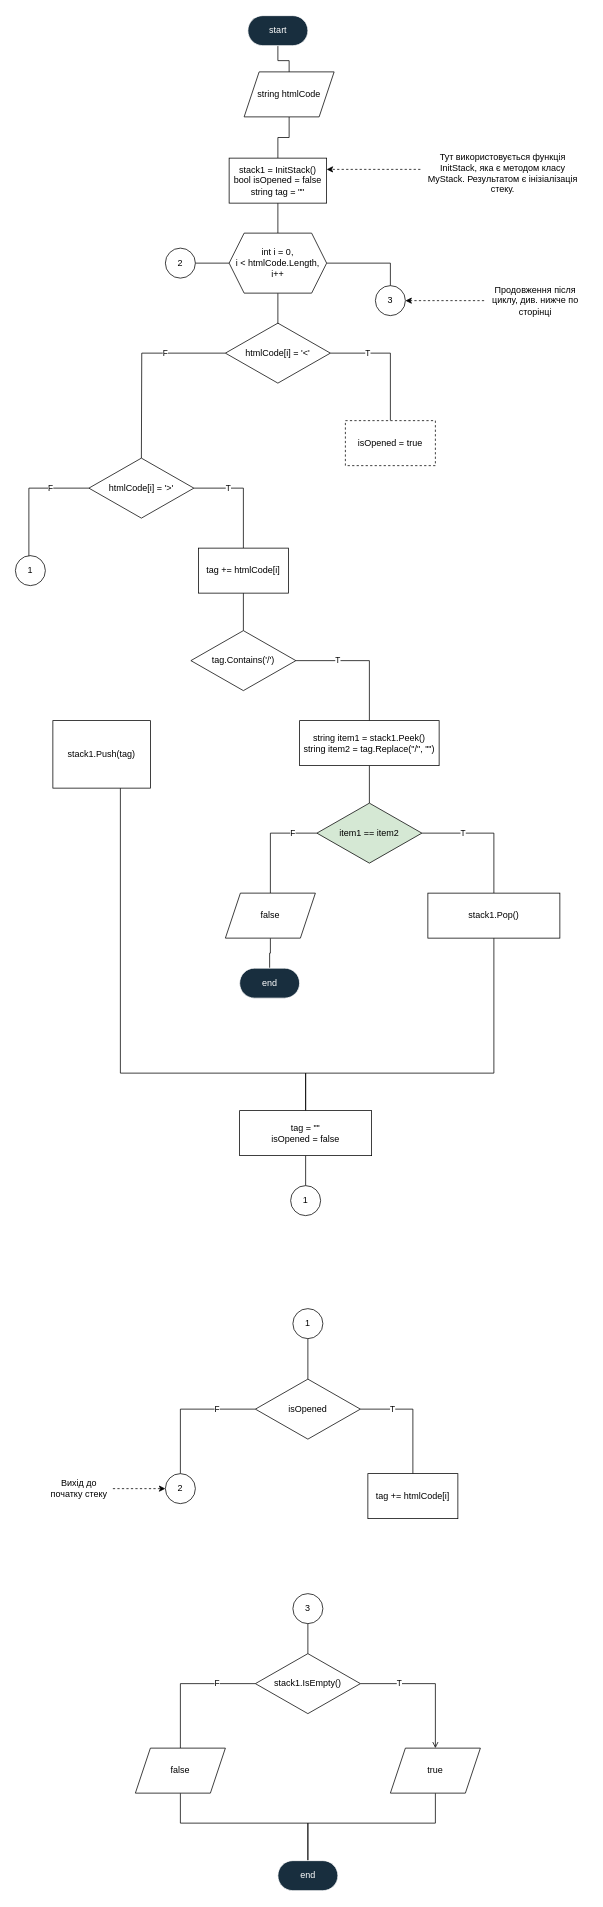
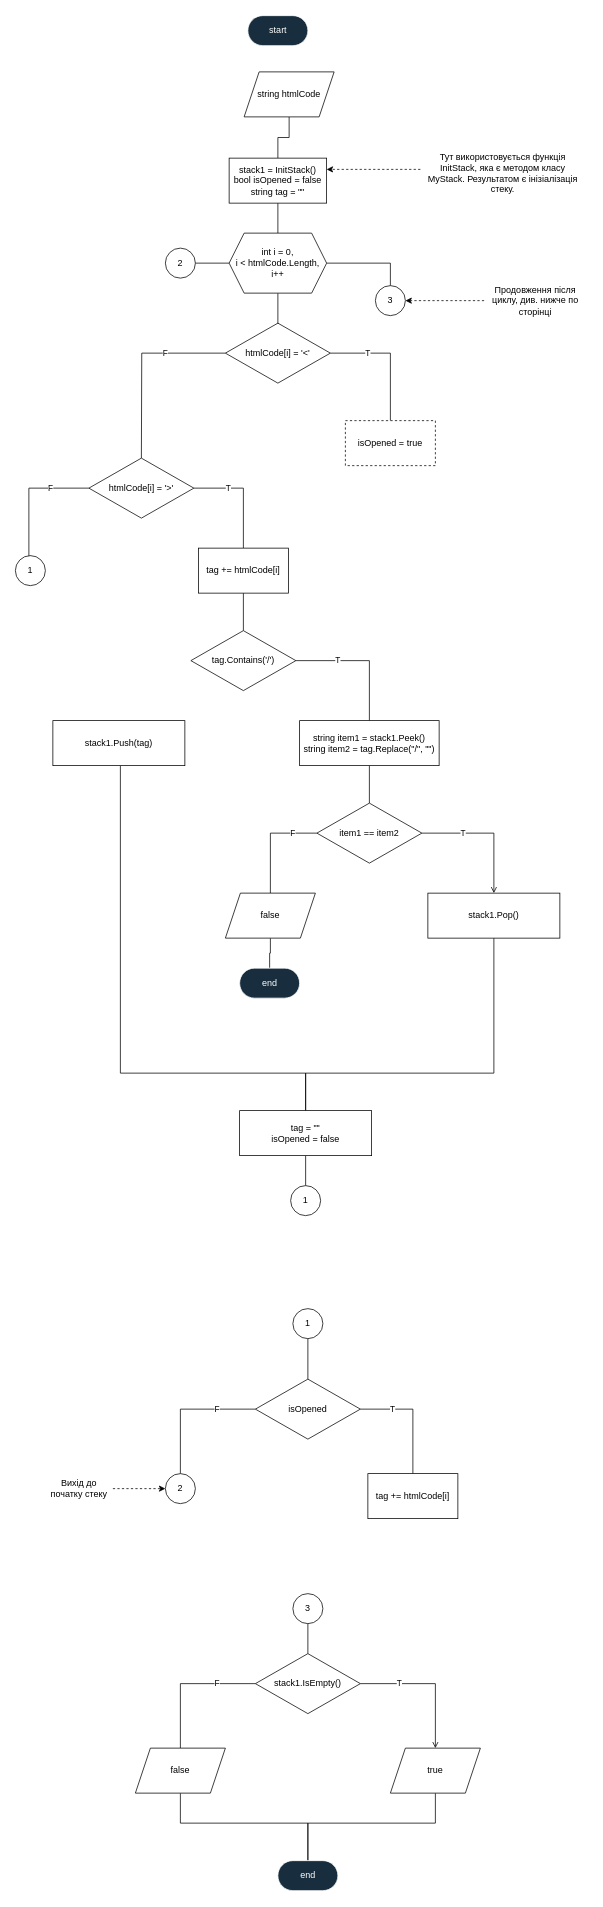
(281, 60) -> none
(102, 754) -> (119, 743)
(369, 833) -> (369, 833)
(494, 888) -> (494, 888)
